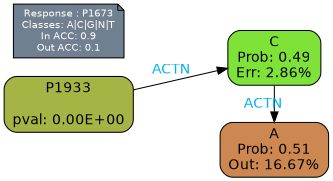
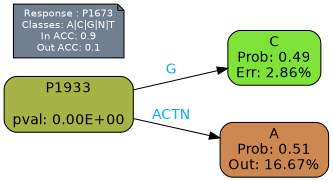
(172, 70) -> (172, 70)
(274, 99) -> (171, 127)
